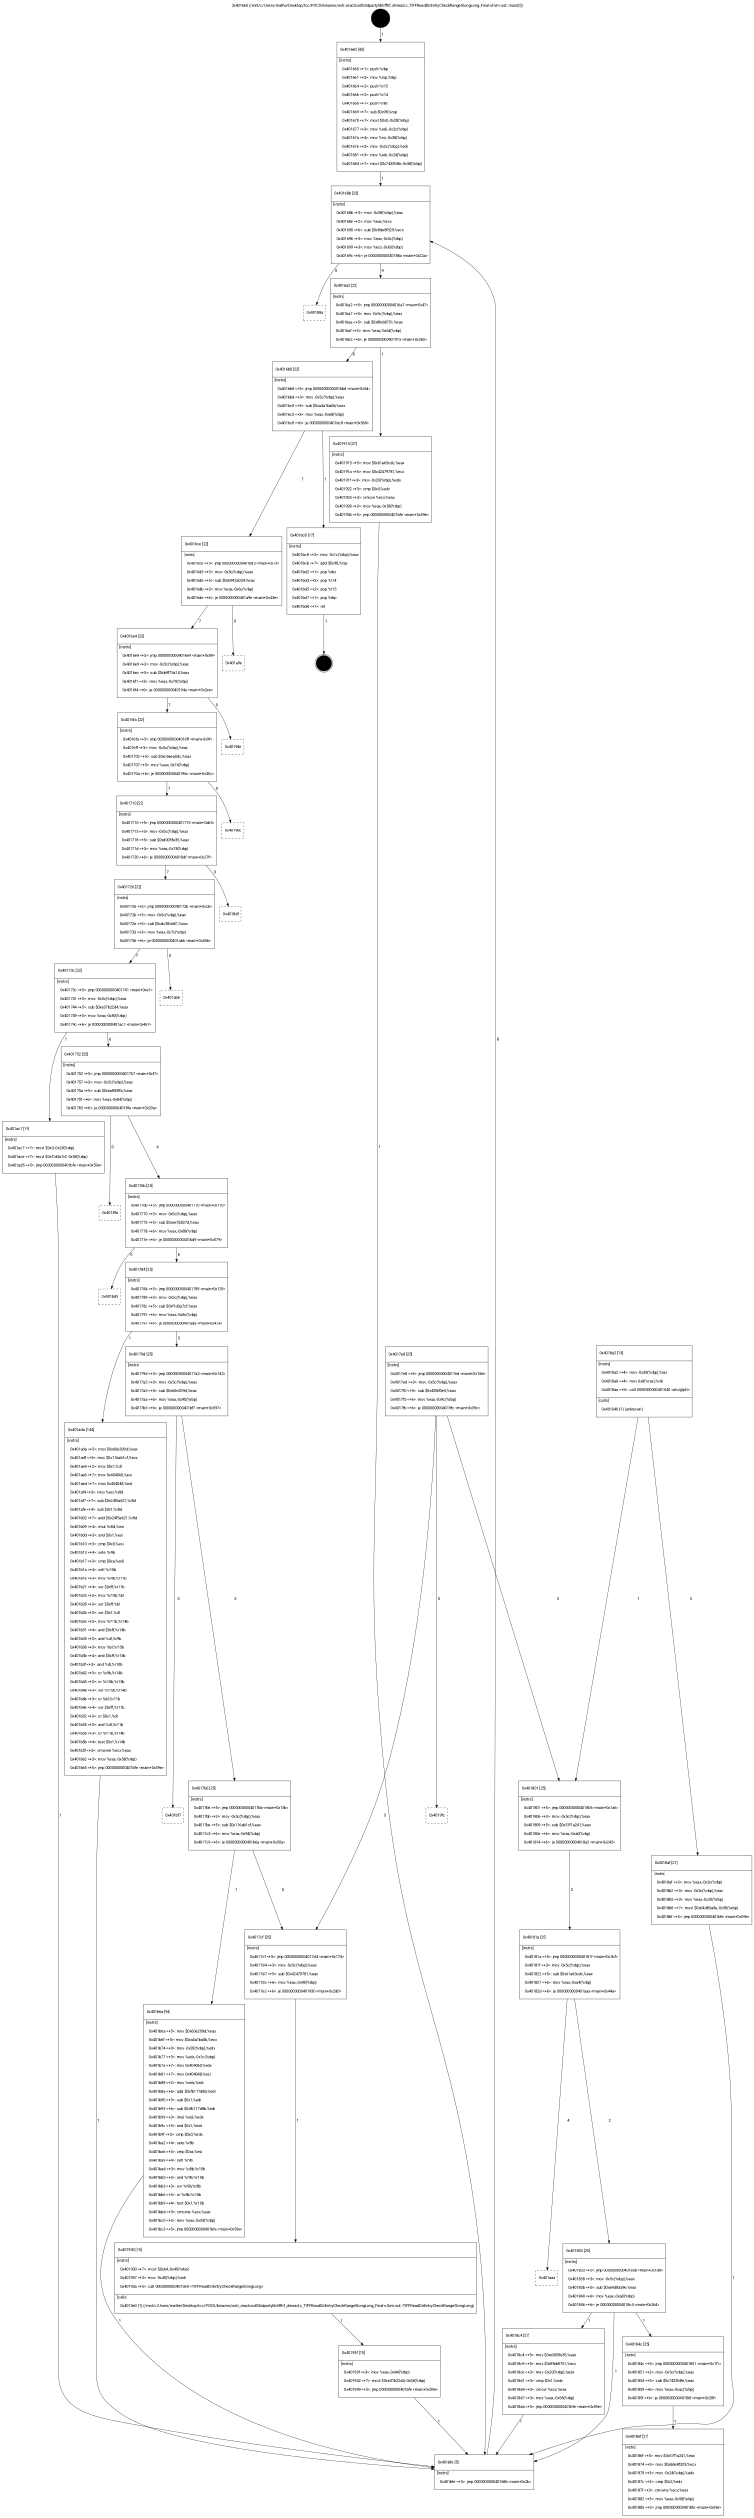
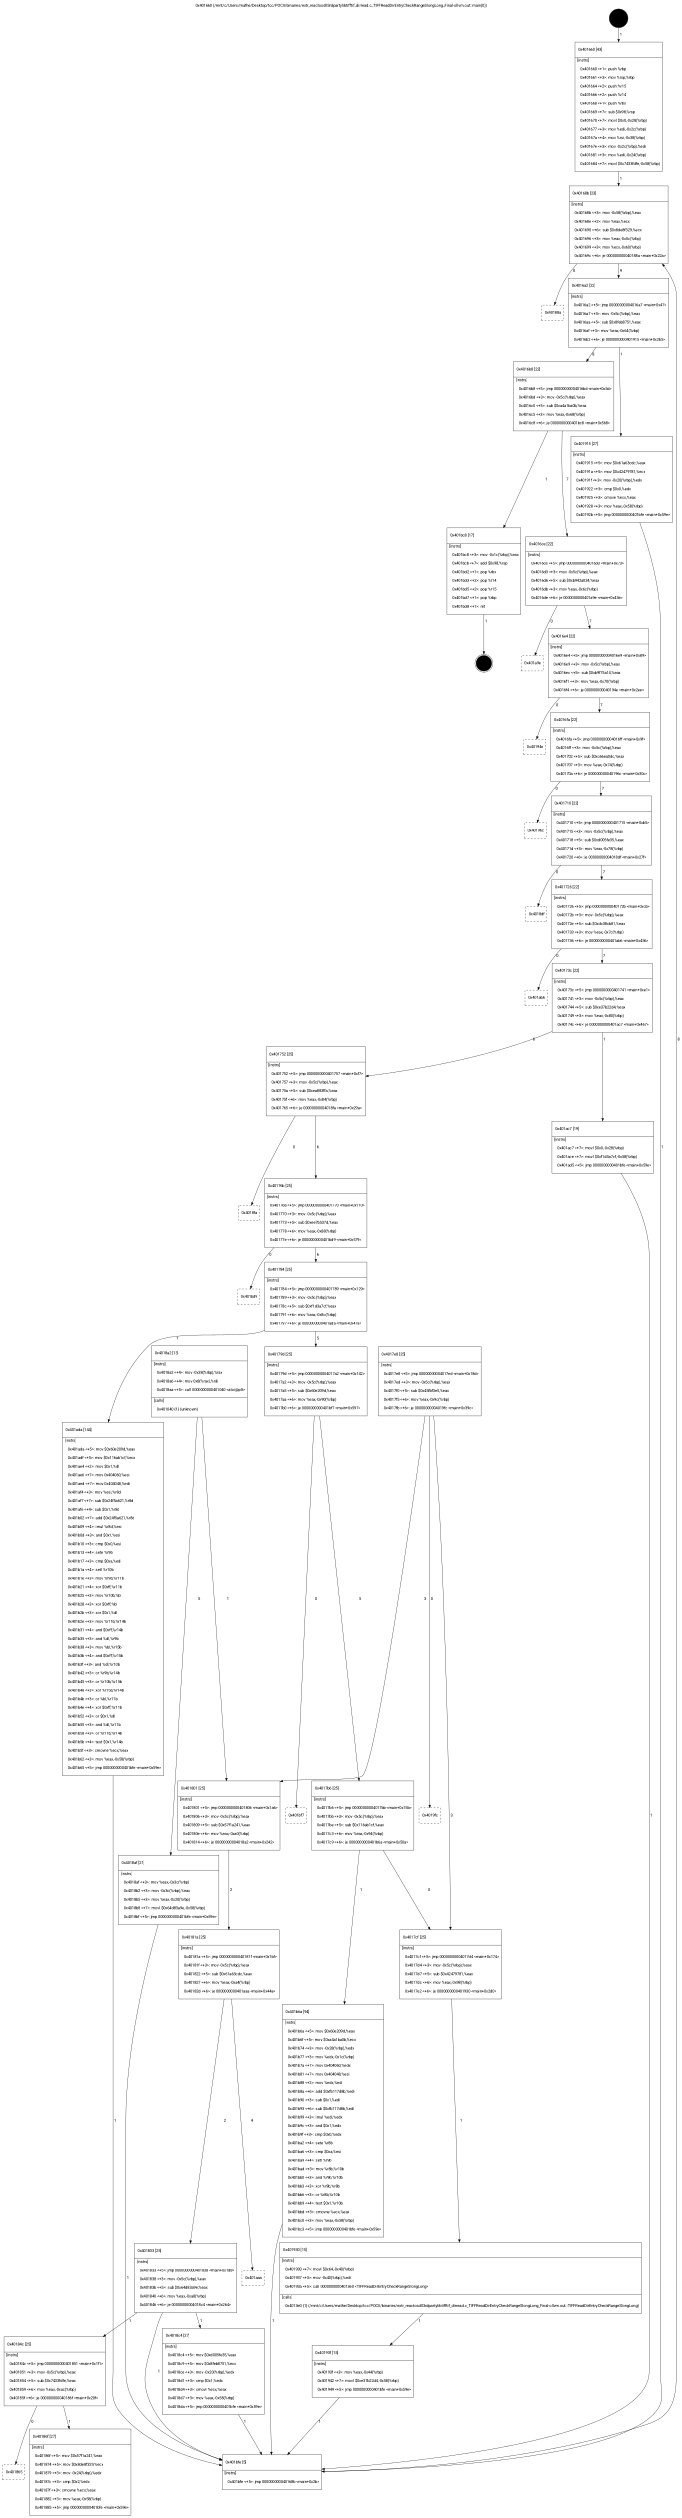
none -> (14, 2472)
